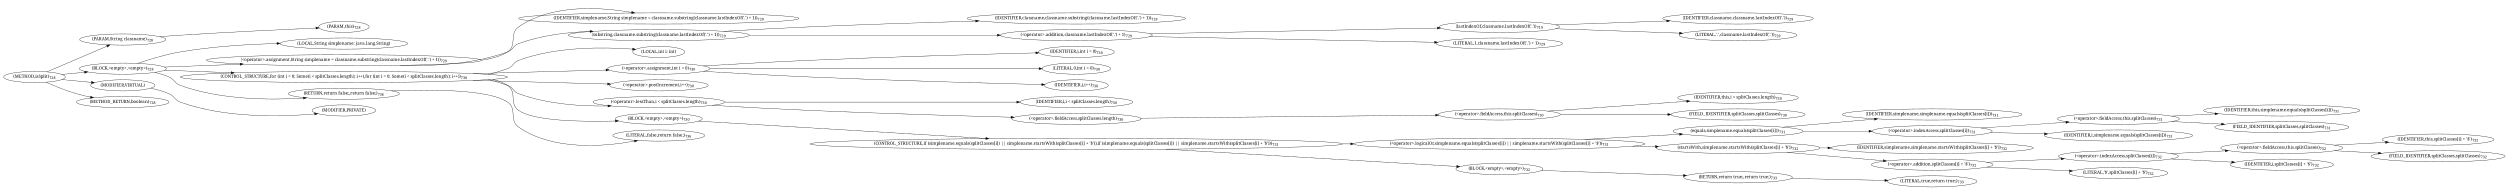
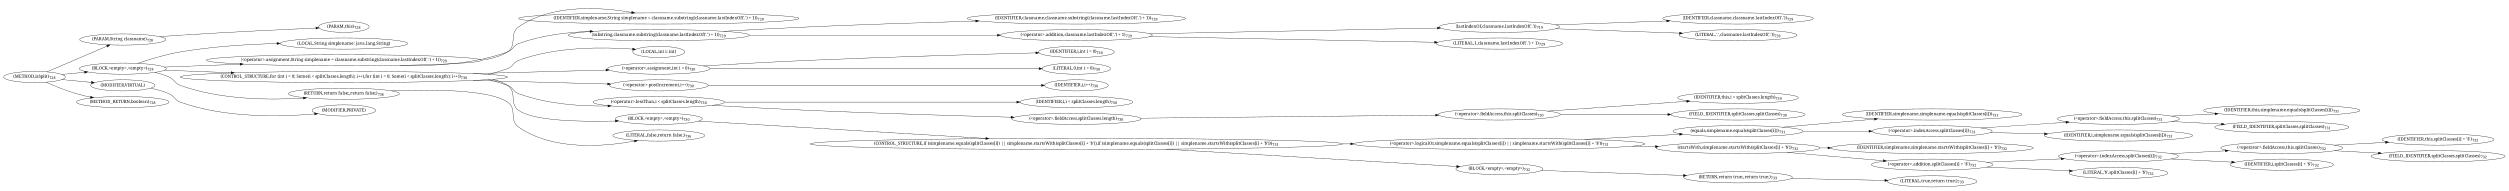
(873, 79) -> (875, 85)
